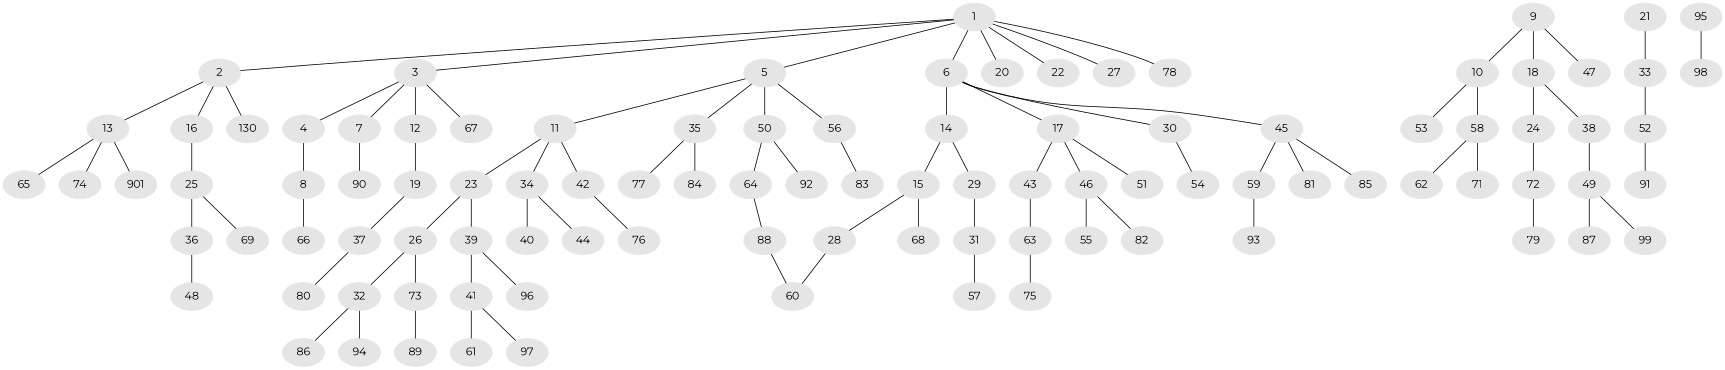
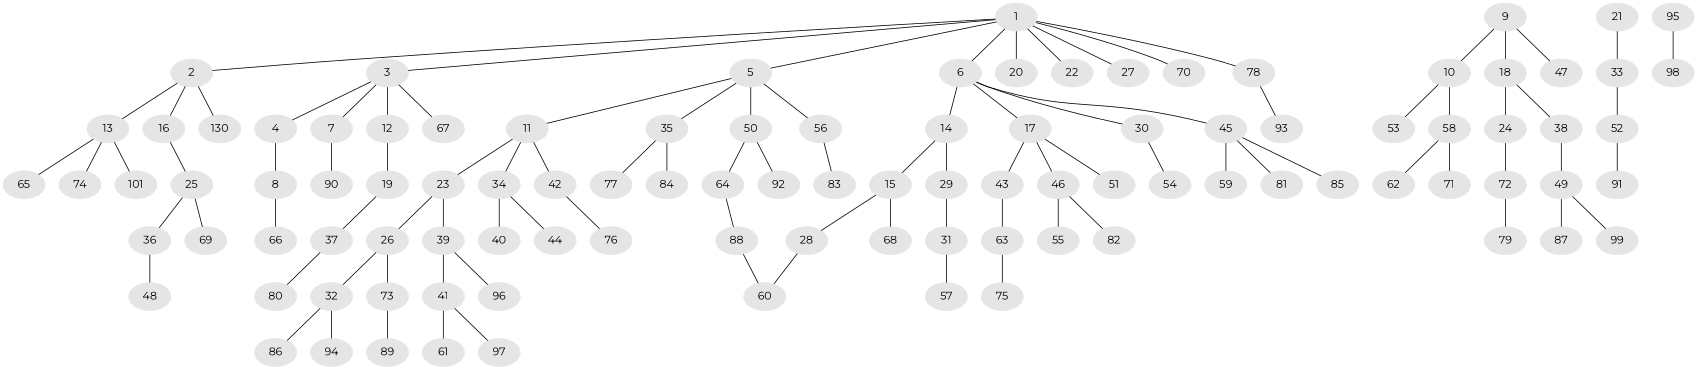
none -> (1184, 73)
(136, 185) -> (136, 185)
(1254, 213) -> (1268, 101)
